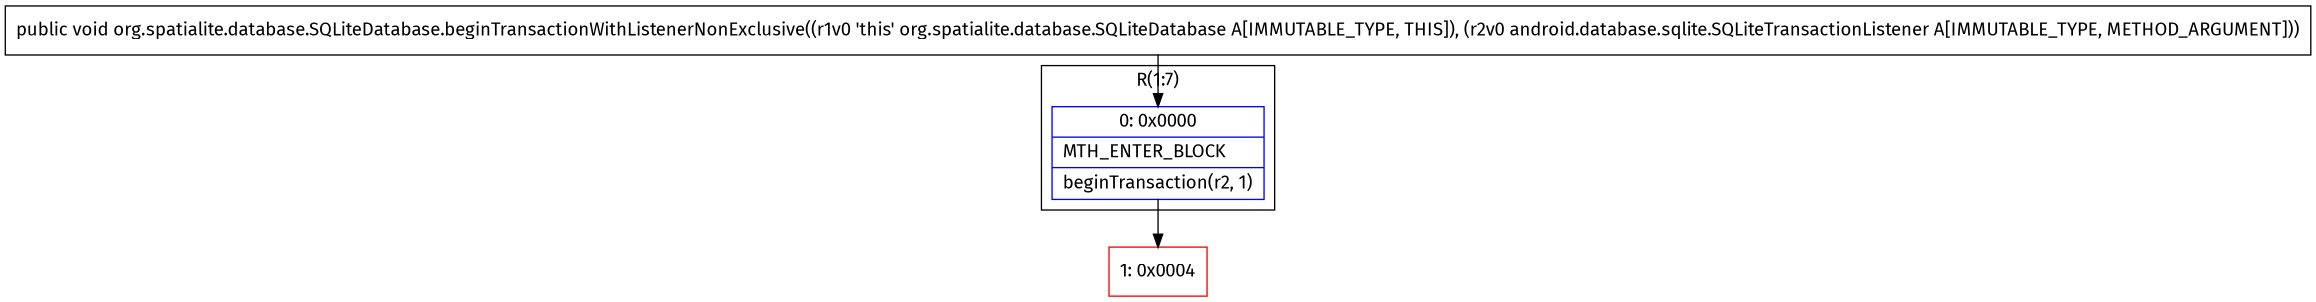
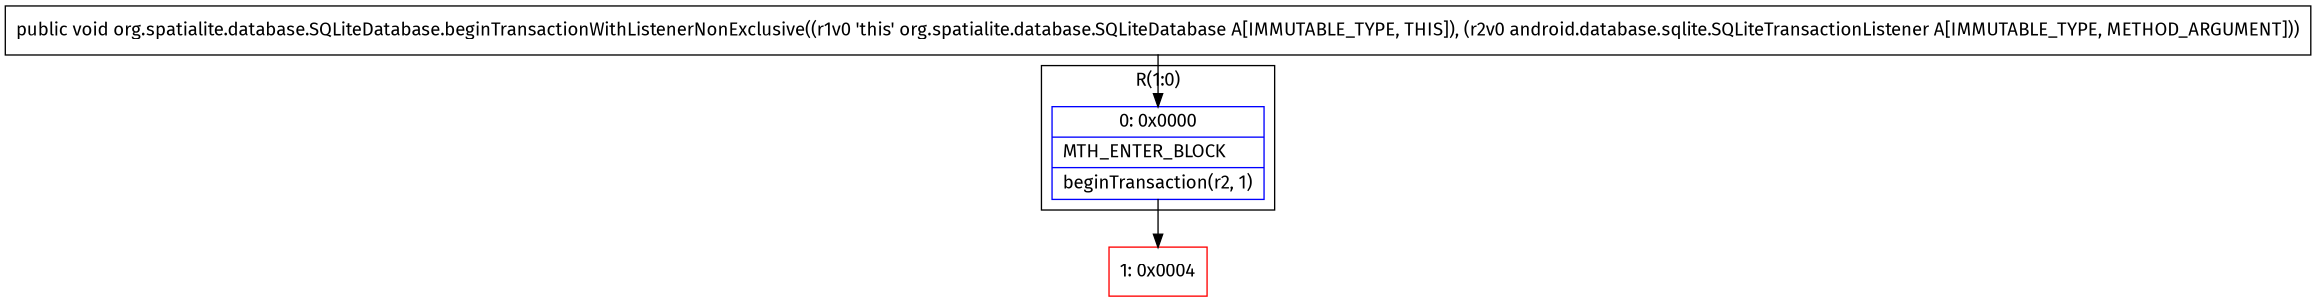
(1158, 81) -> (1158, 81)
